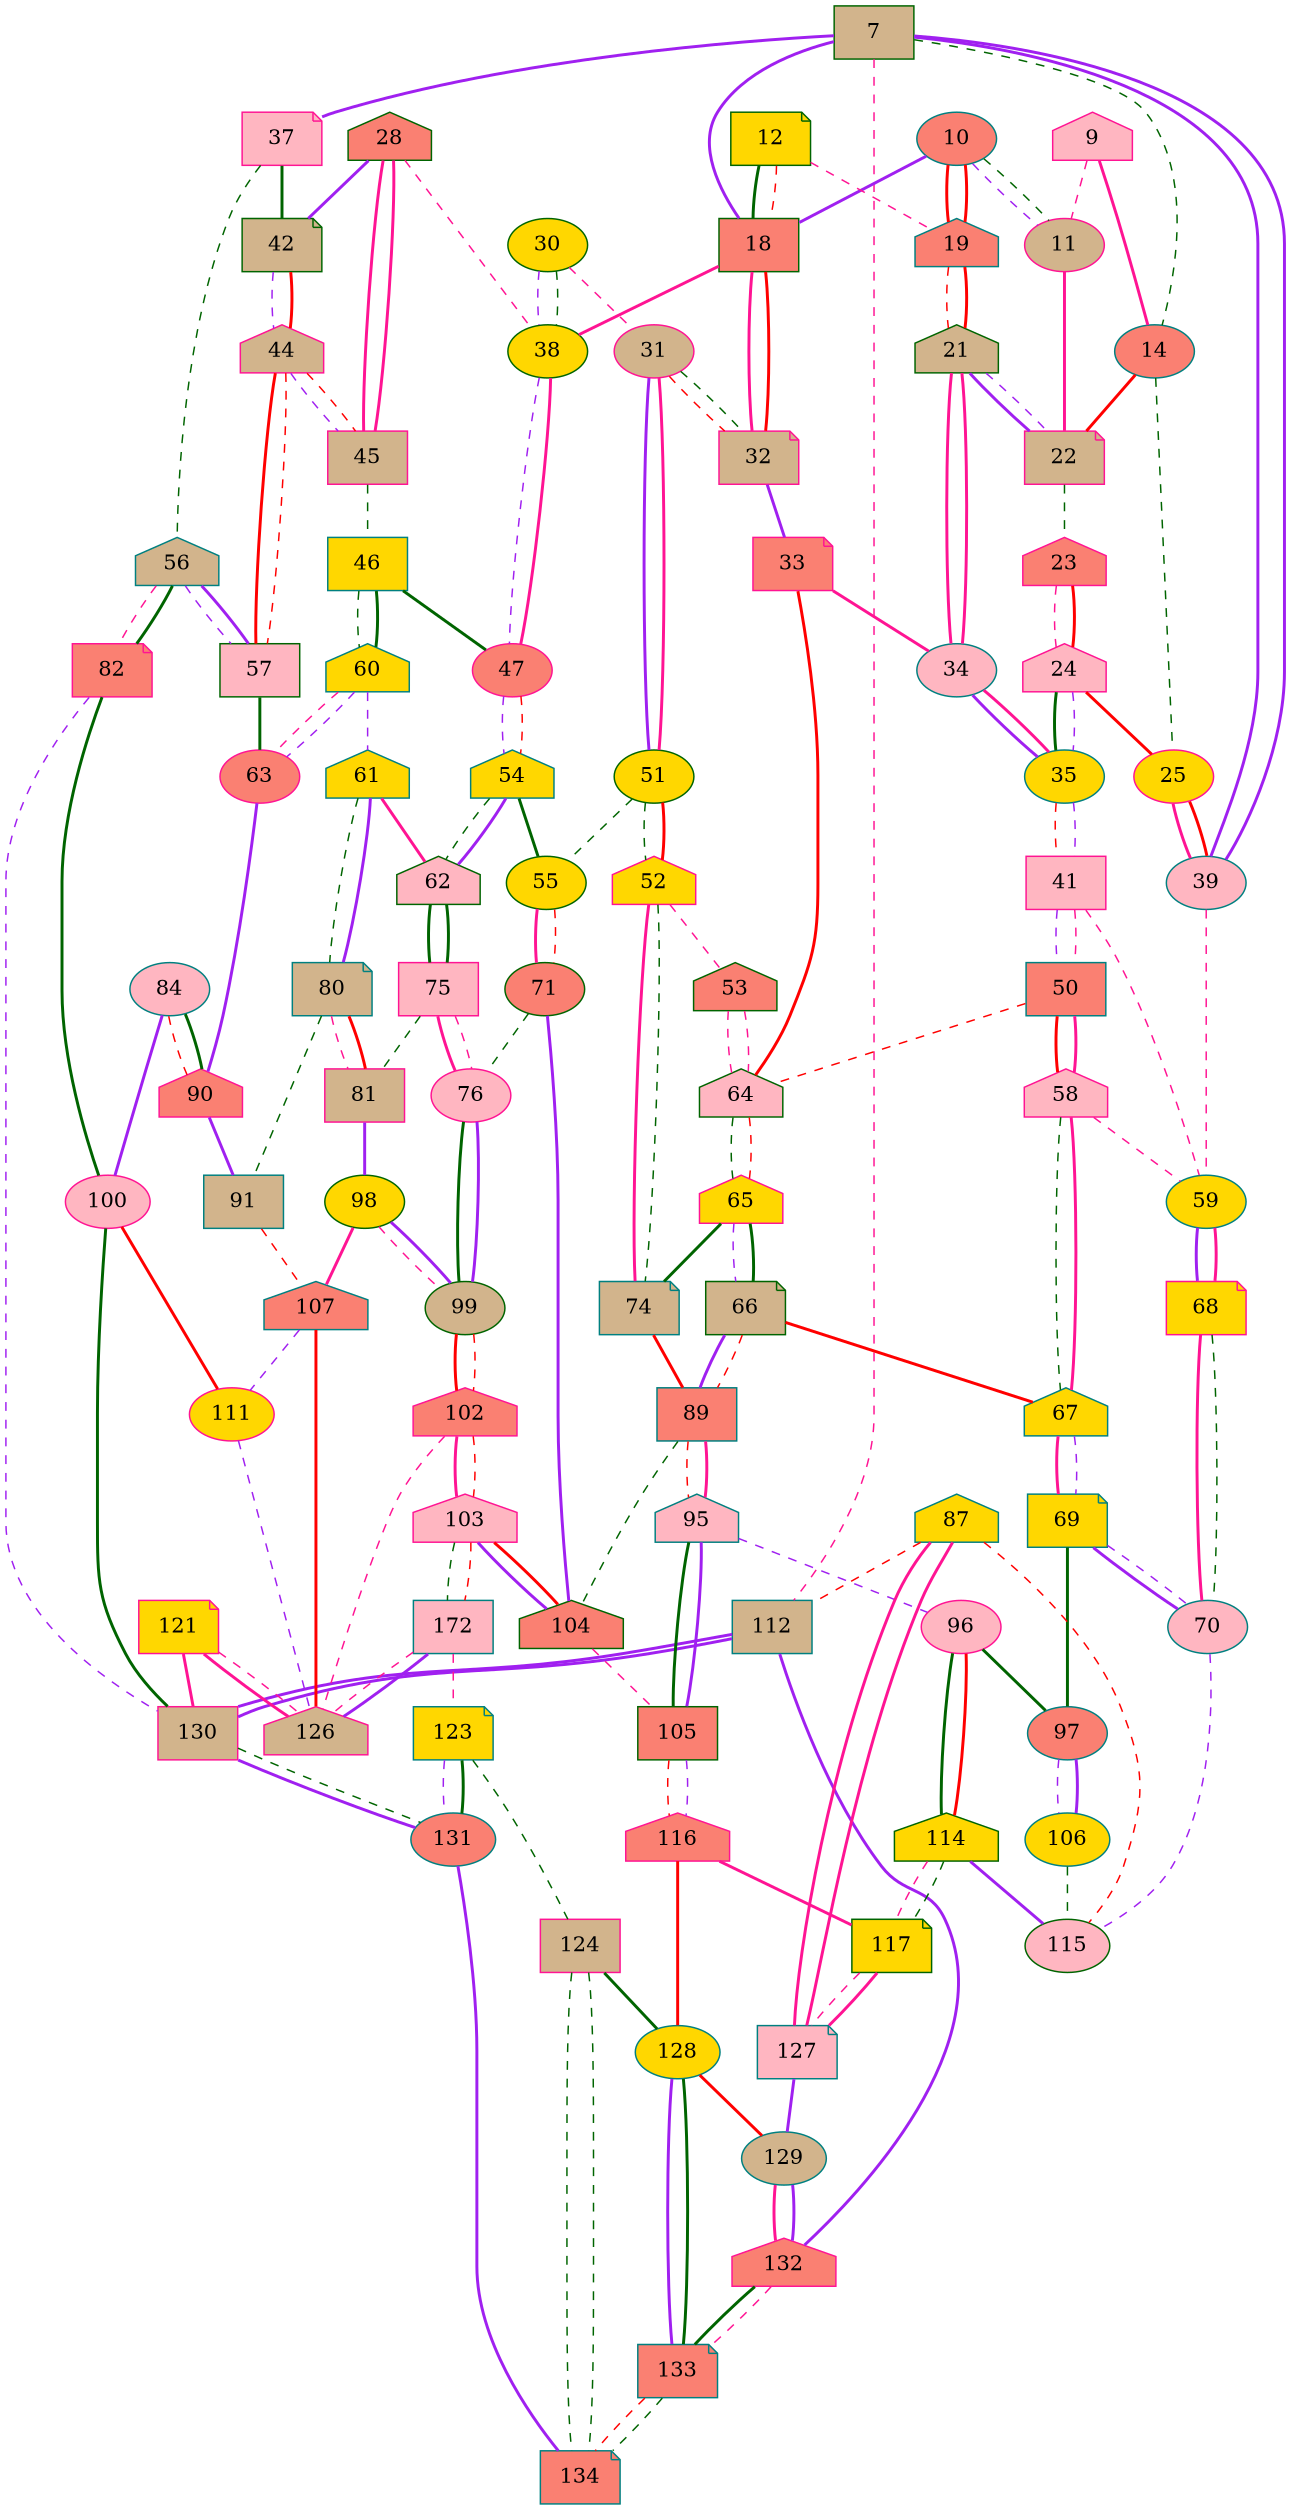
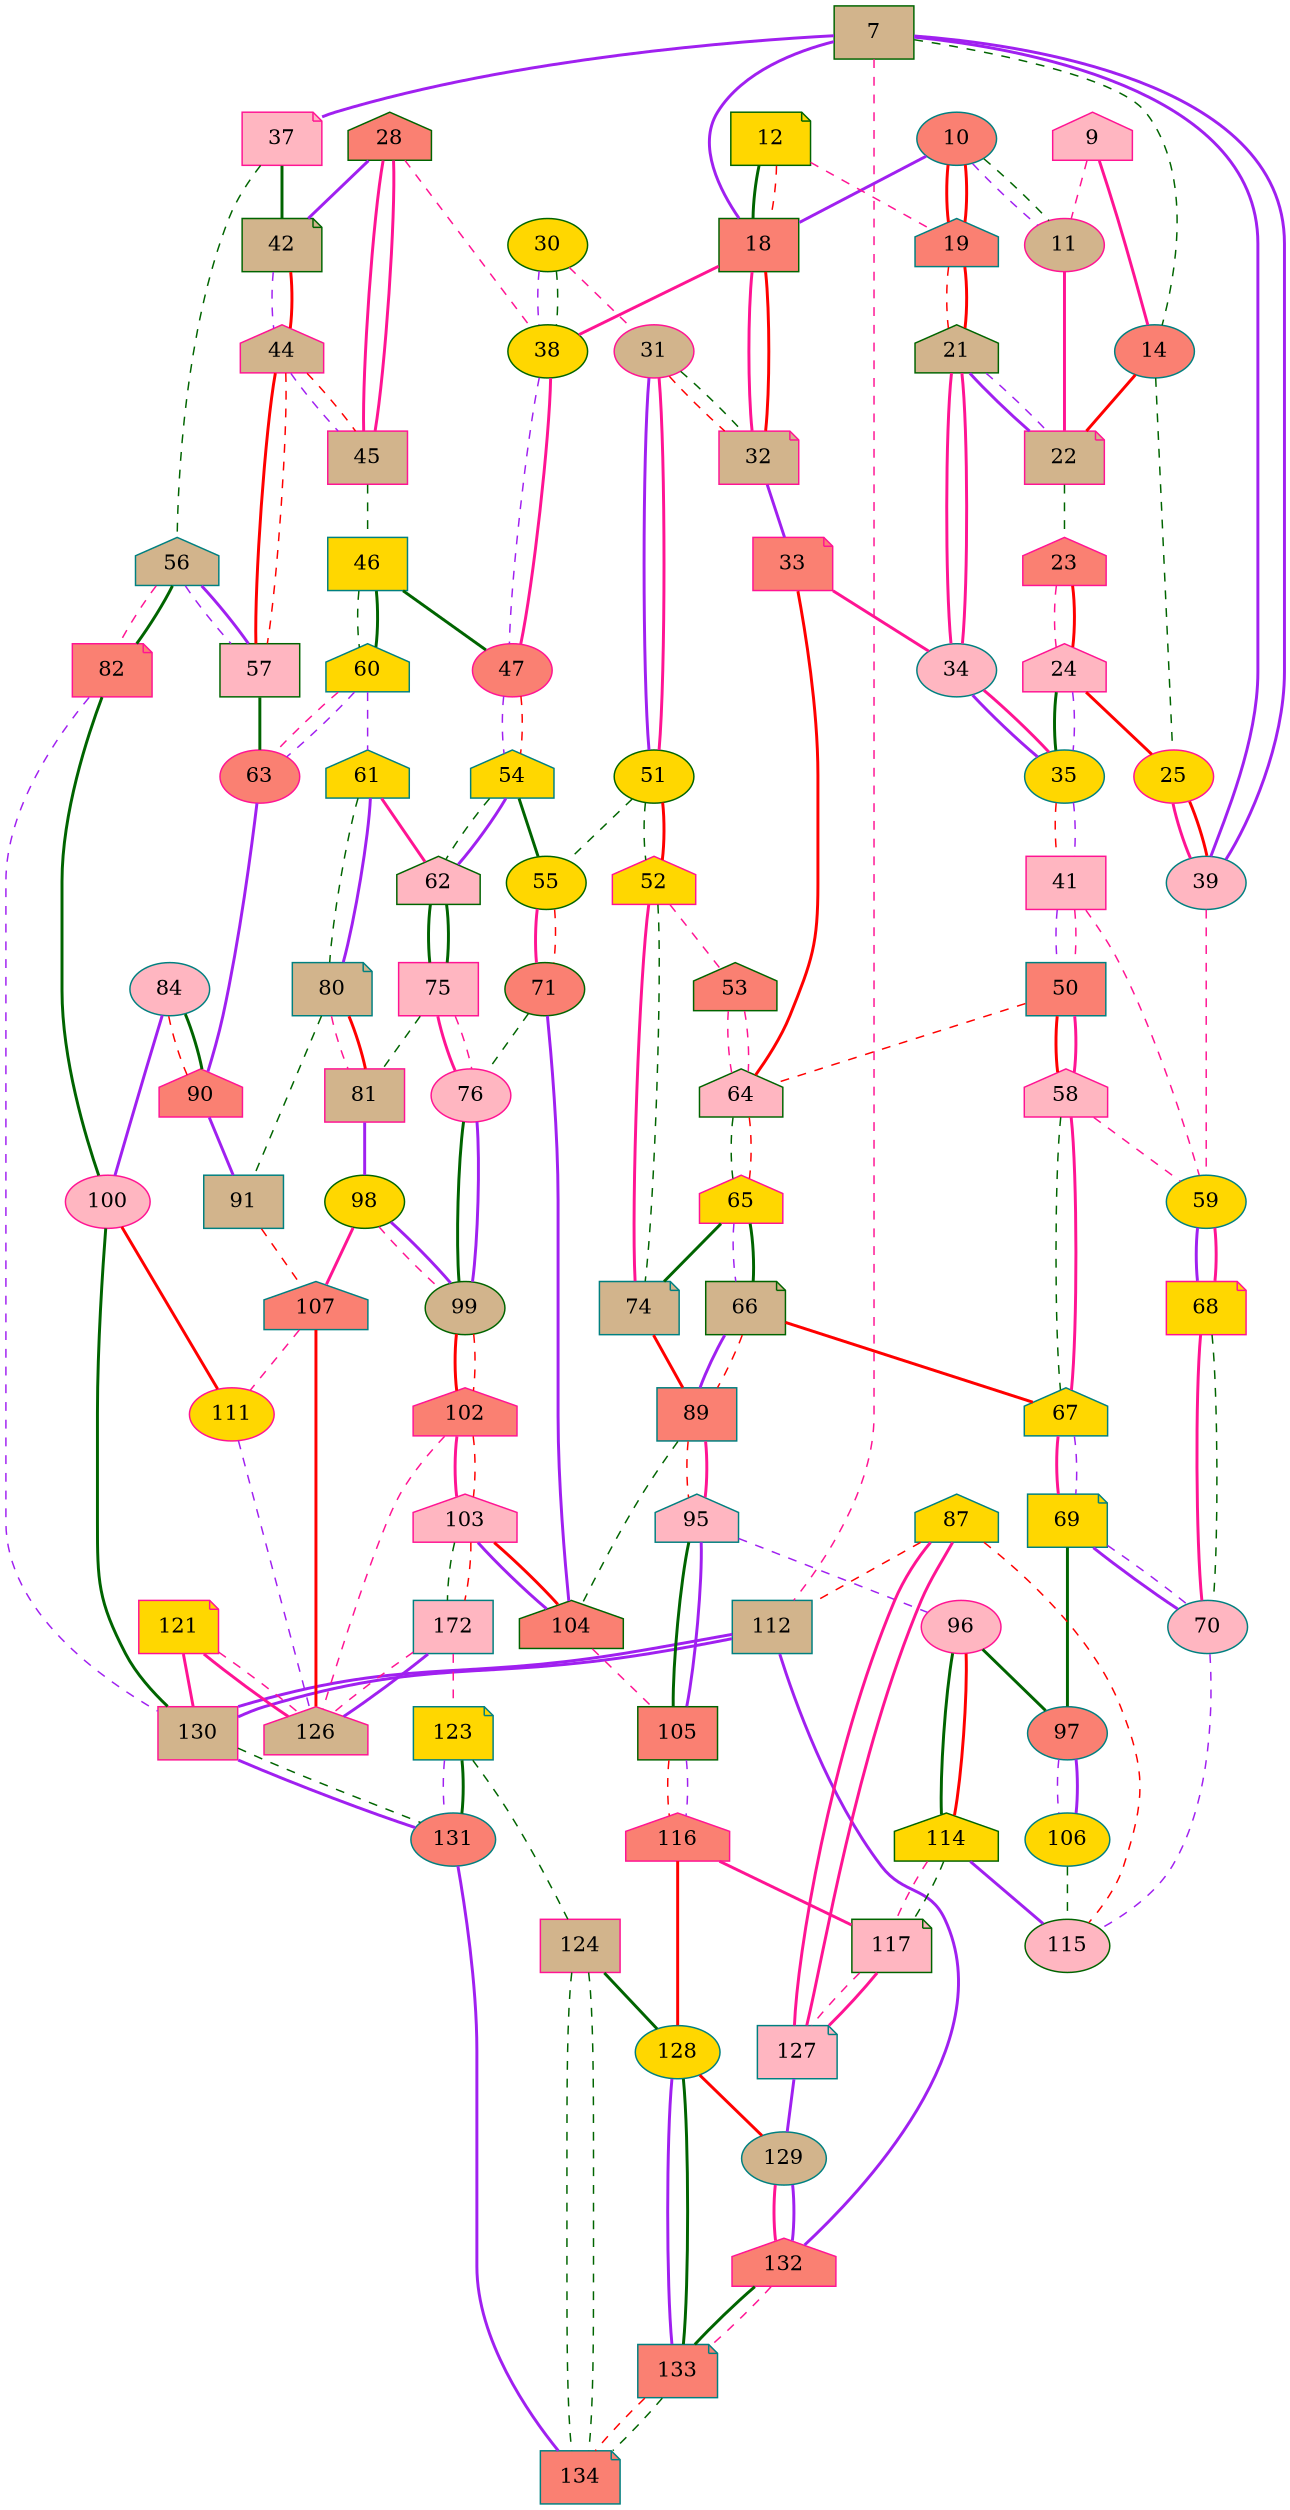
(275, 1360) -> (275, 1360)
(892, 1946) -> (892, 1946)
